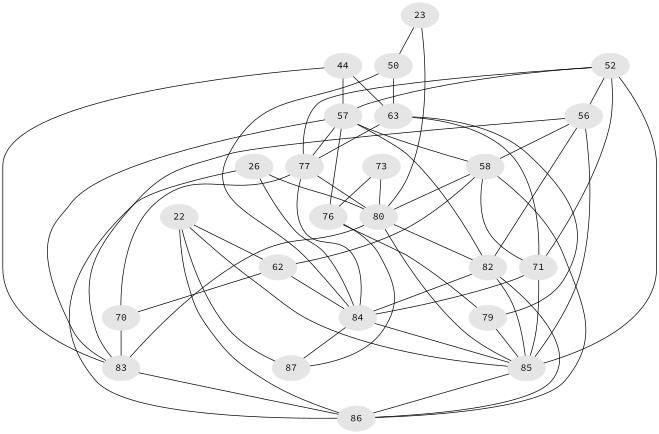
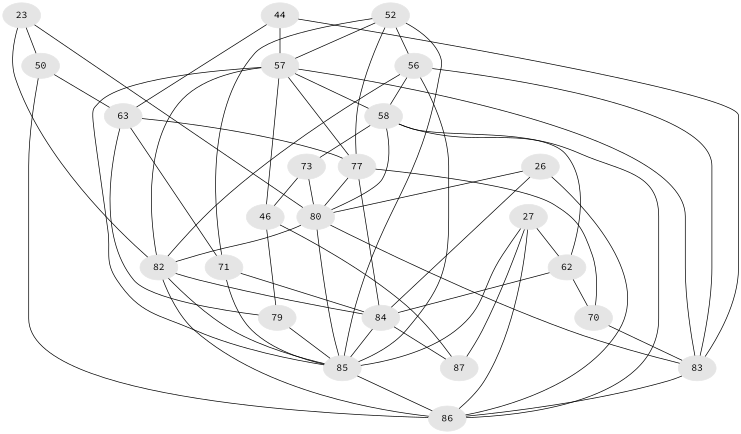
none -> (56, 155)
(224, 169) -> (98, 375)
none -> (105, 207)
(179, 217) -> (528, 217)
(328, 217) -> (265, 217)
(486, 228) -> (345, 141)
